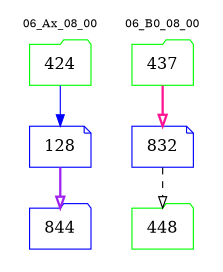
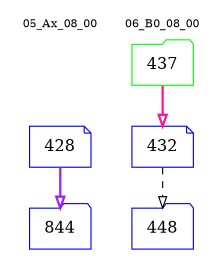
(60, 24) -> (60, 24)
(60, 65) -> none
(60, 147) -> (60, 147)
(163, 147) -> (163, 147)
(163, 229) -> (163, 229)
